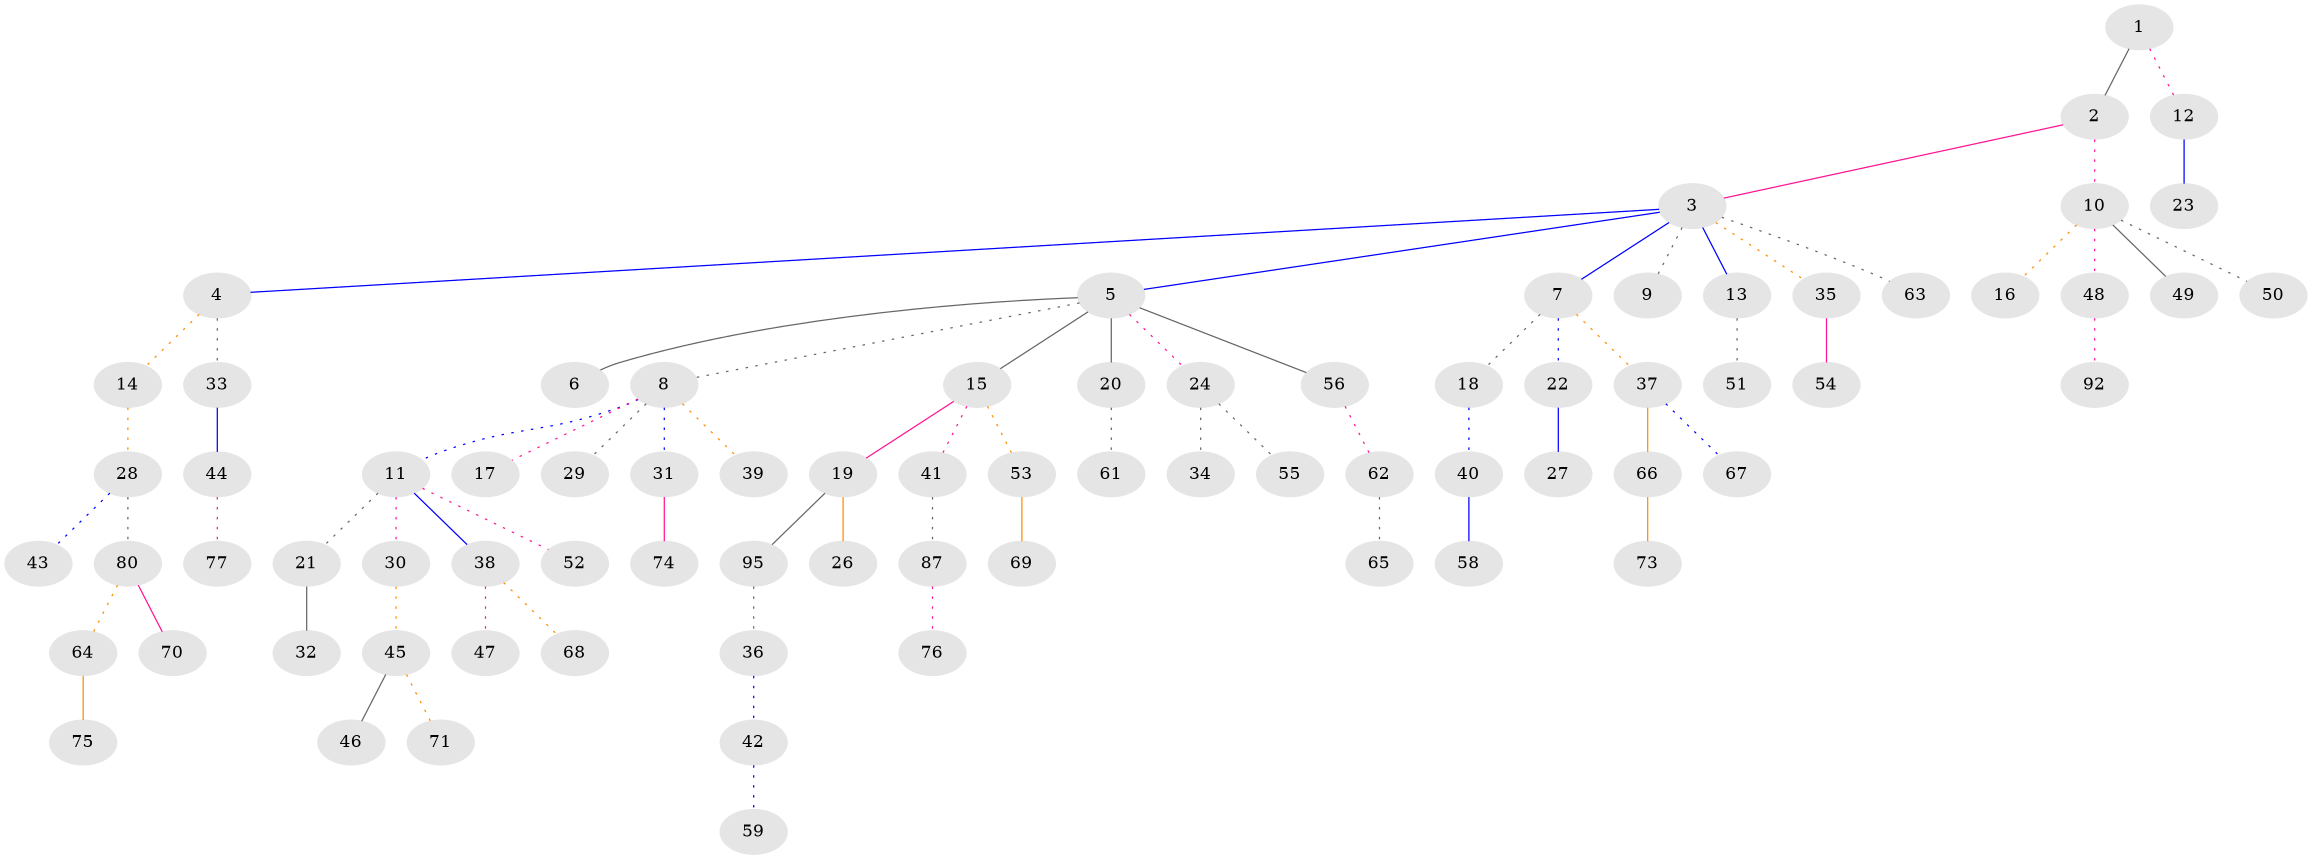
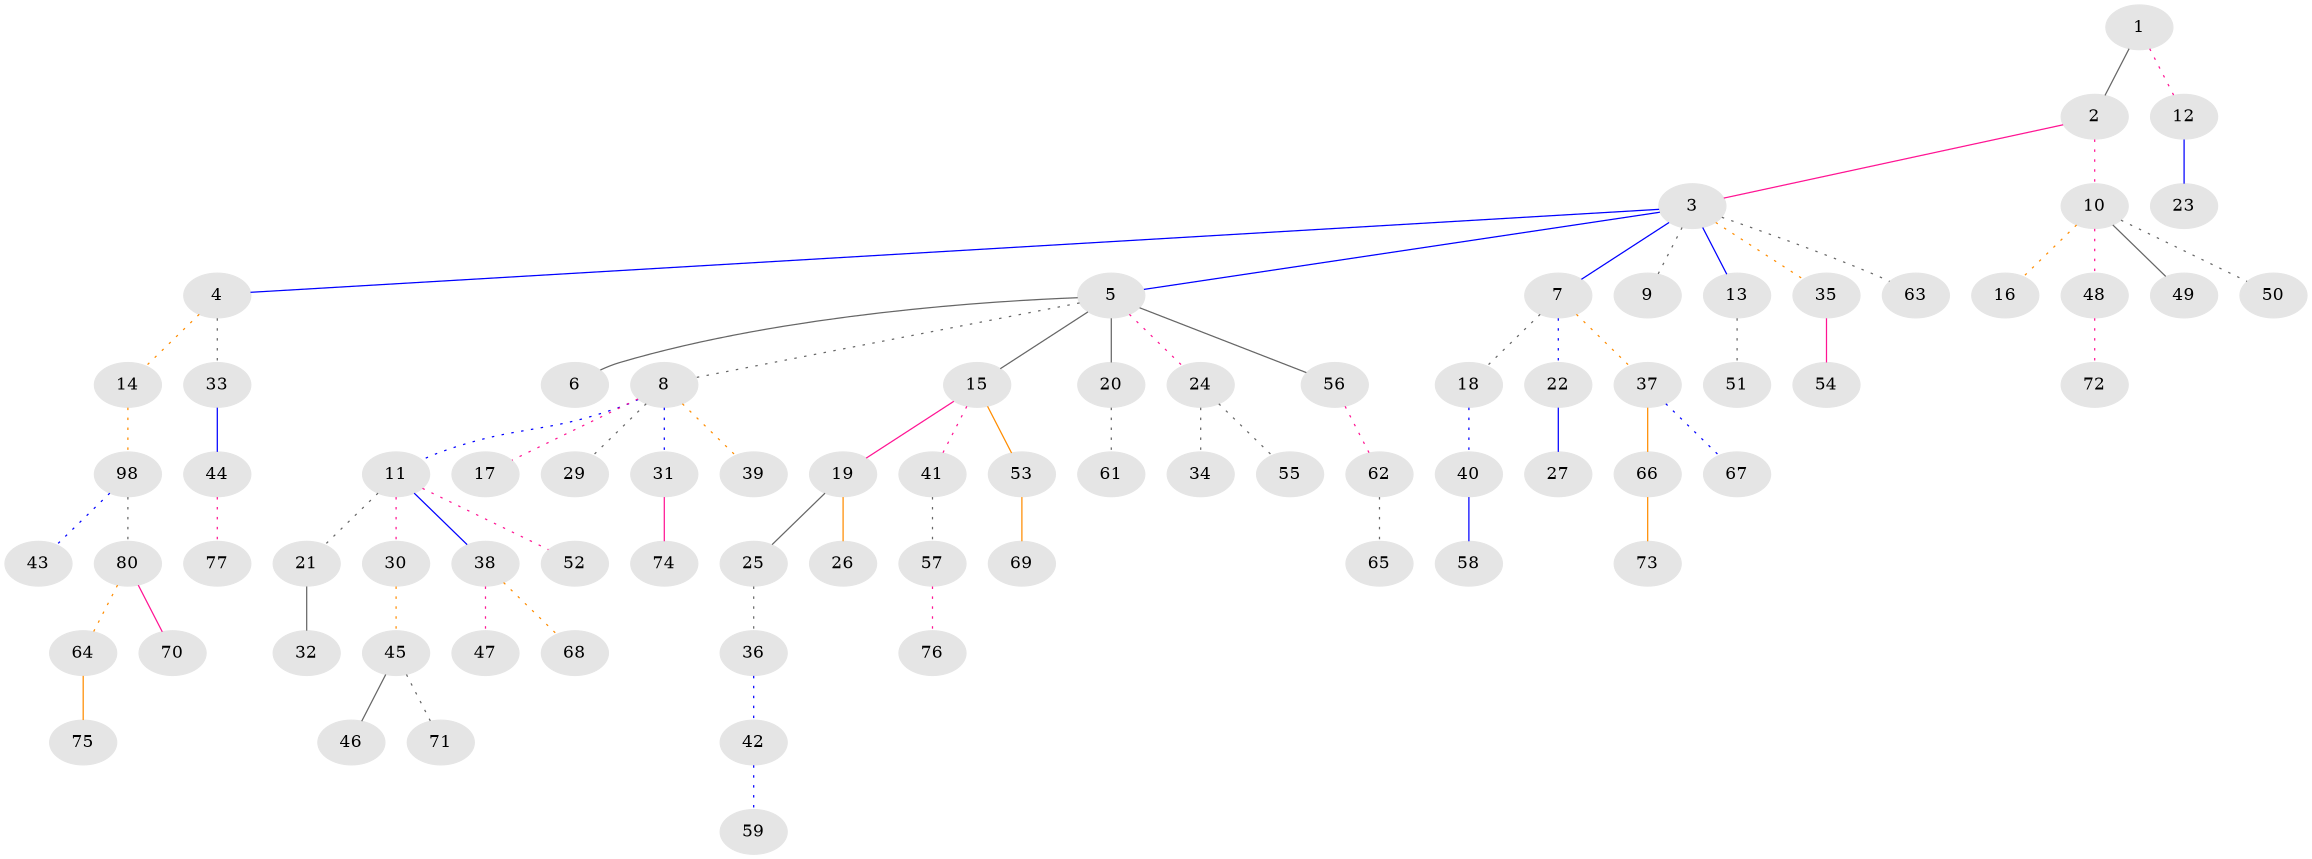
(2095, 385) -> (2095, 385)
(1000, 430) -> (1000, 430)
(128, 474) -> (128, 474)
(754, 564) -> (754, 564)
(932, 564) -> (932, 564)
(418, 698) -> (418, 698)
